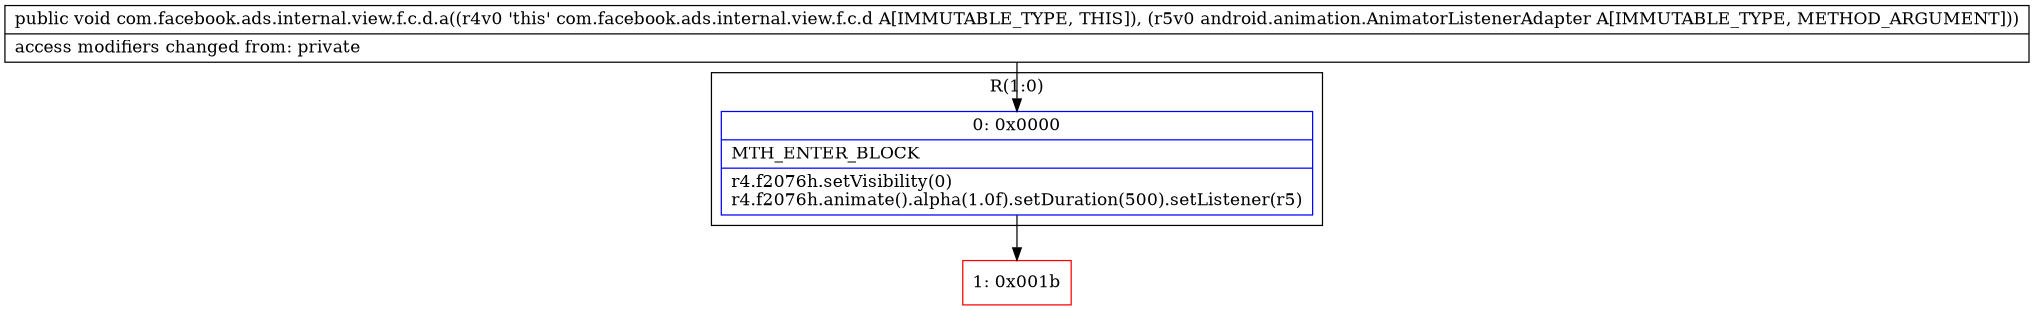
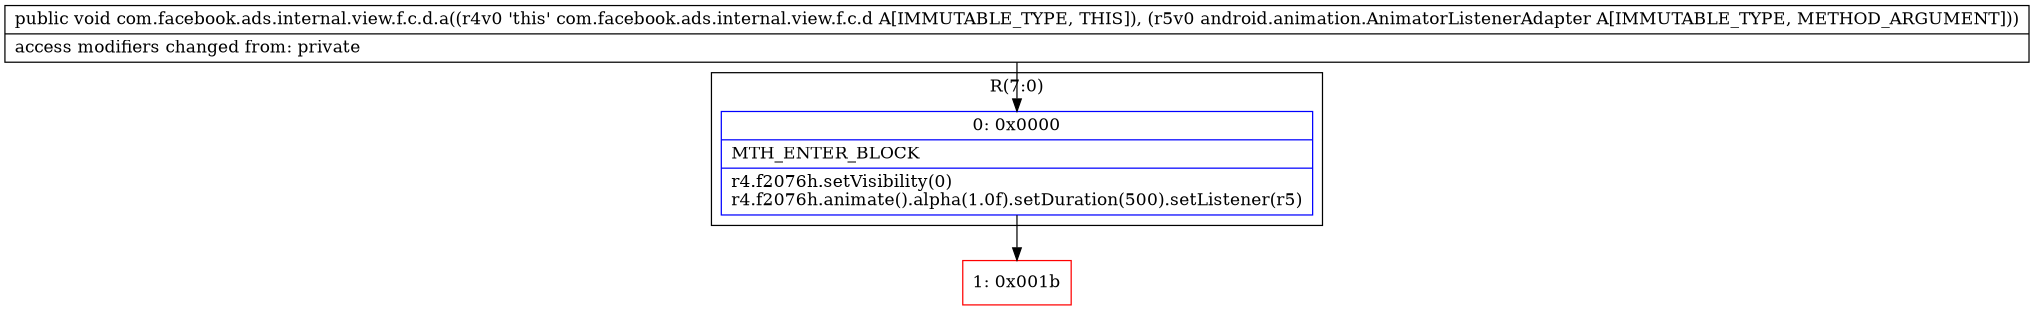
(1017, 87) -> (1017, 87)
